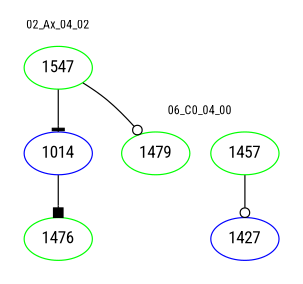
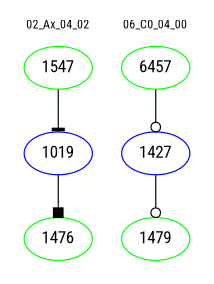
(119, 111) -> (156, 192)
(58, 153) -> (58, 153)
(245, 153) -> (156, 68)
